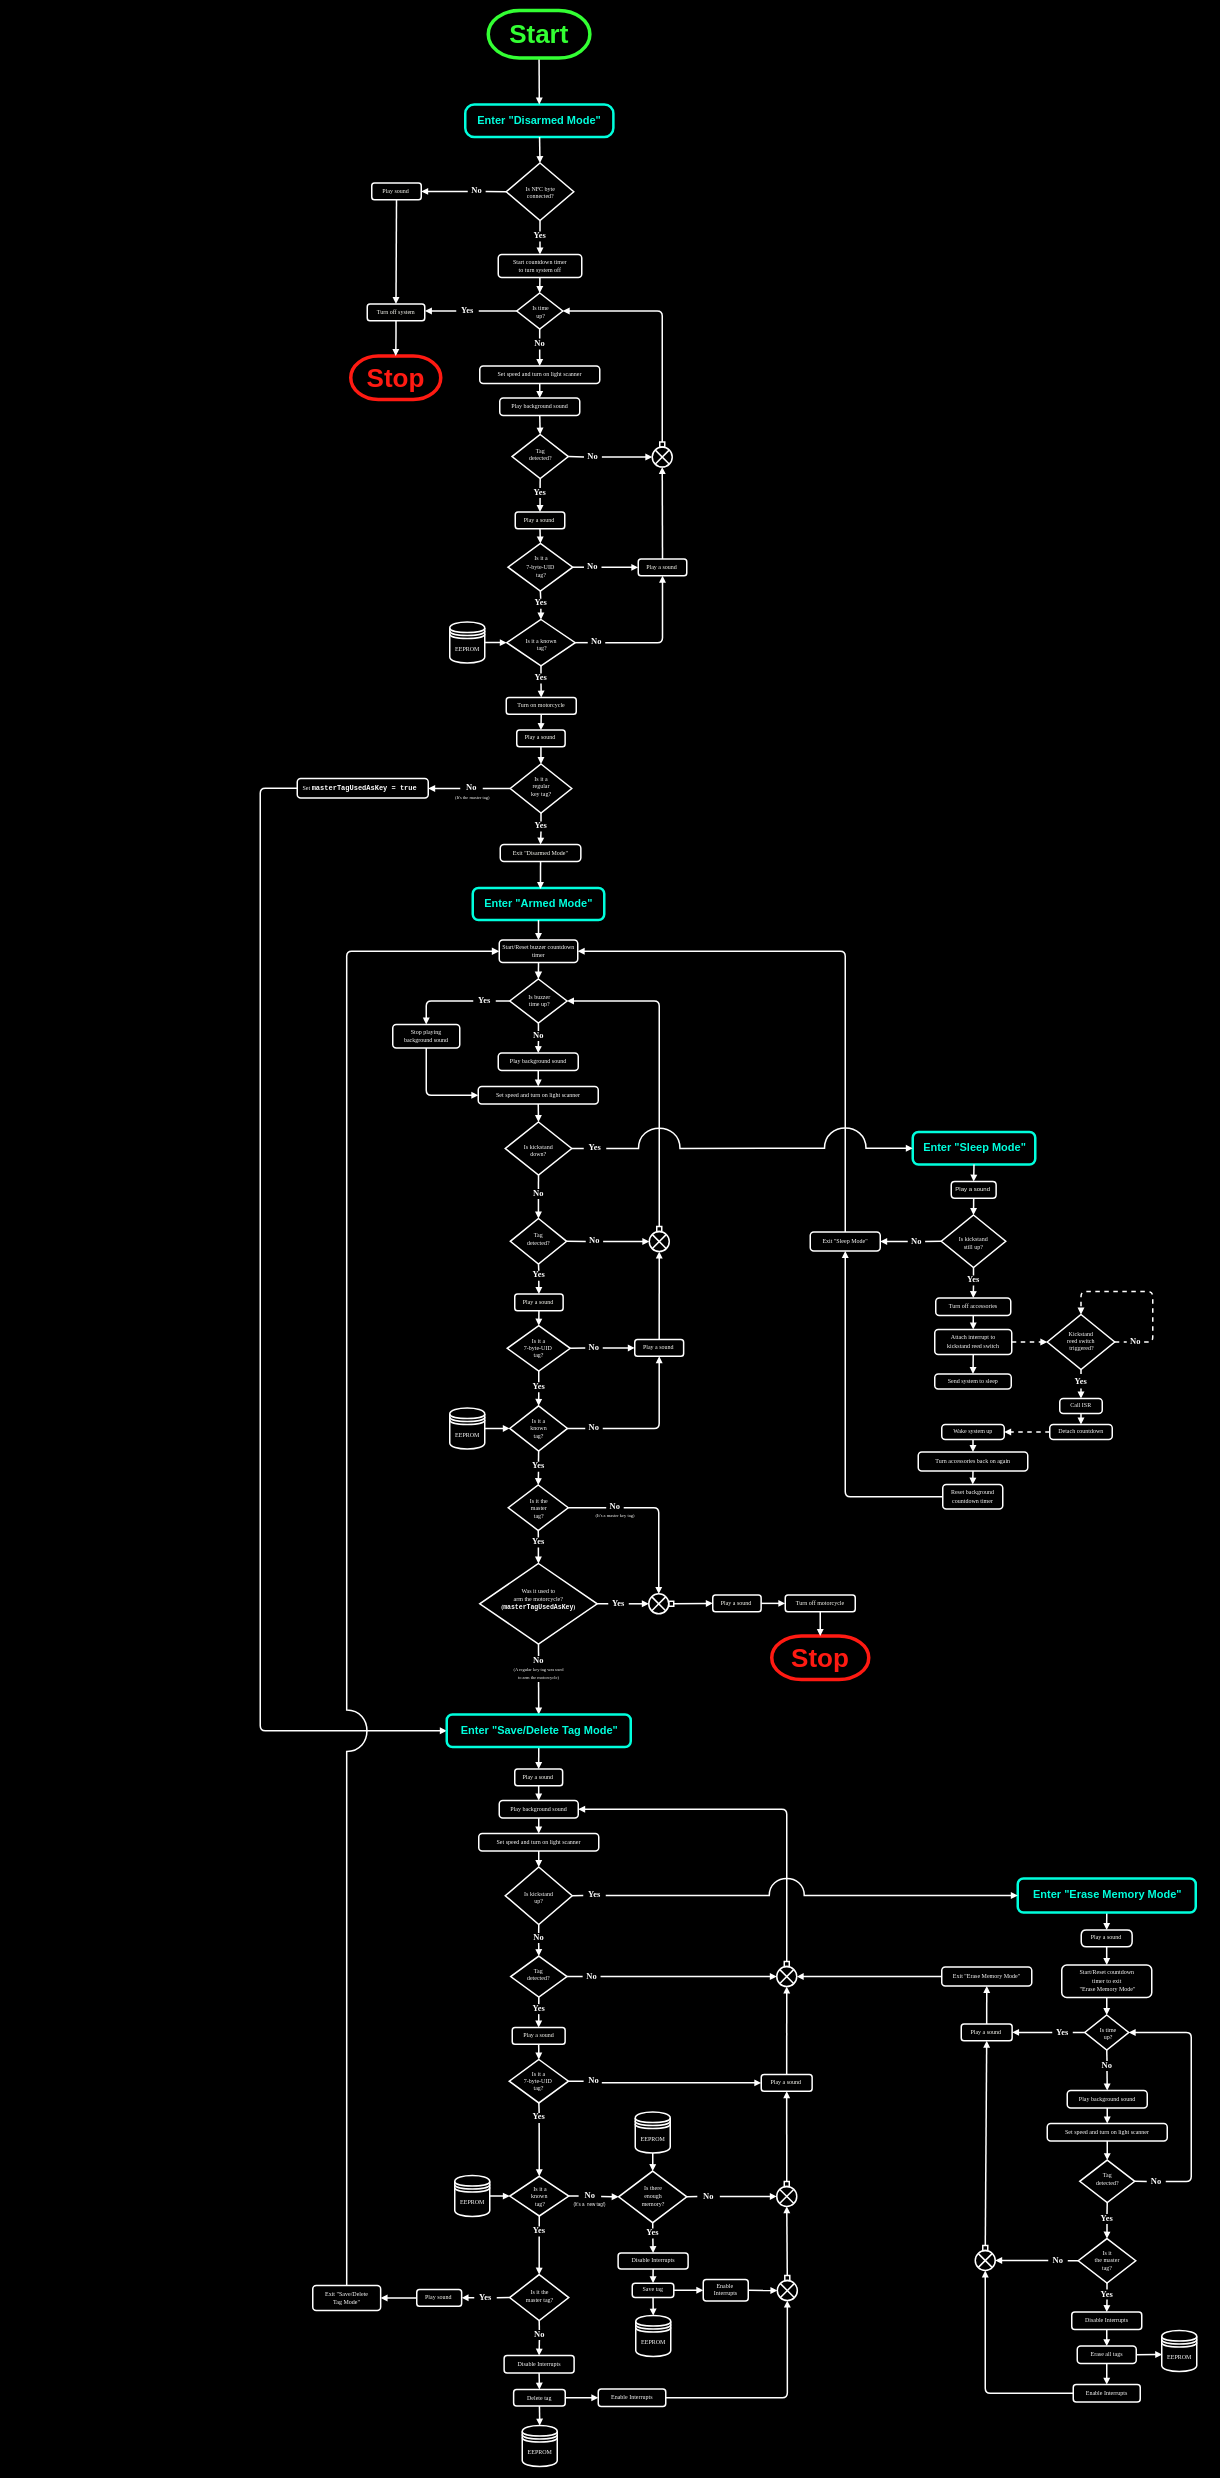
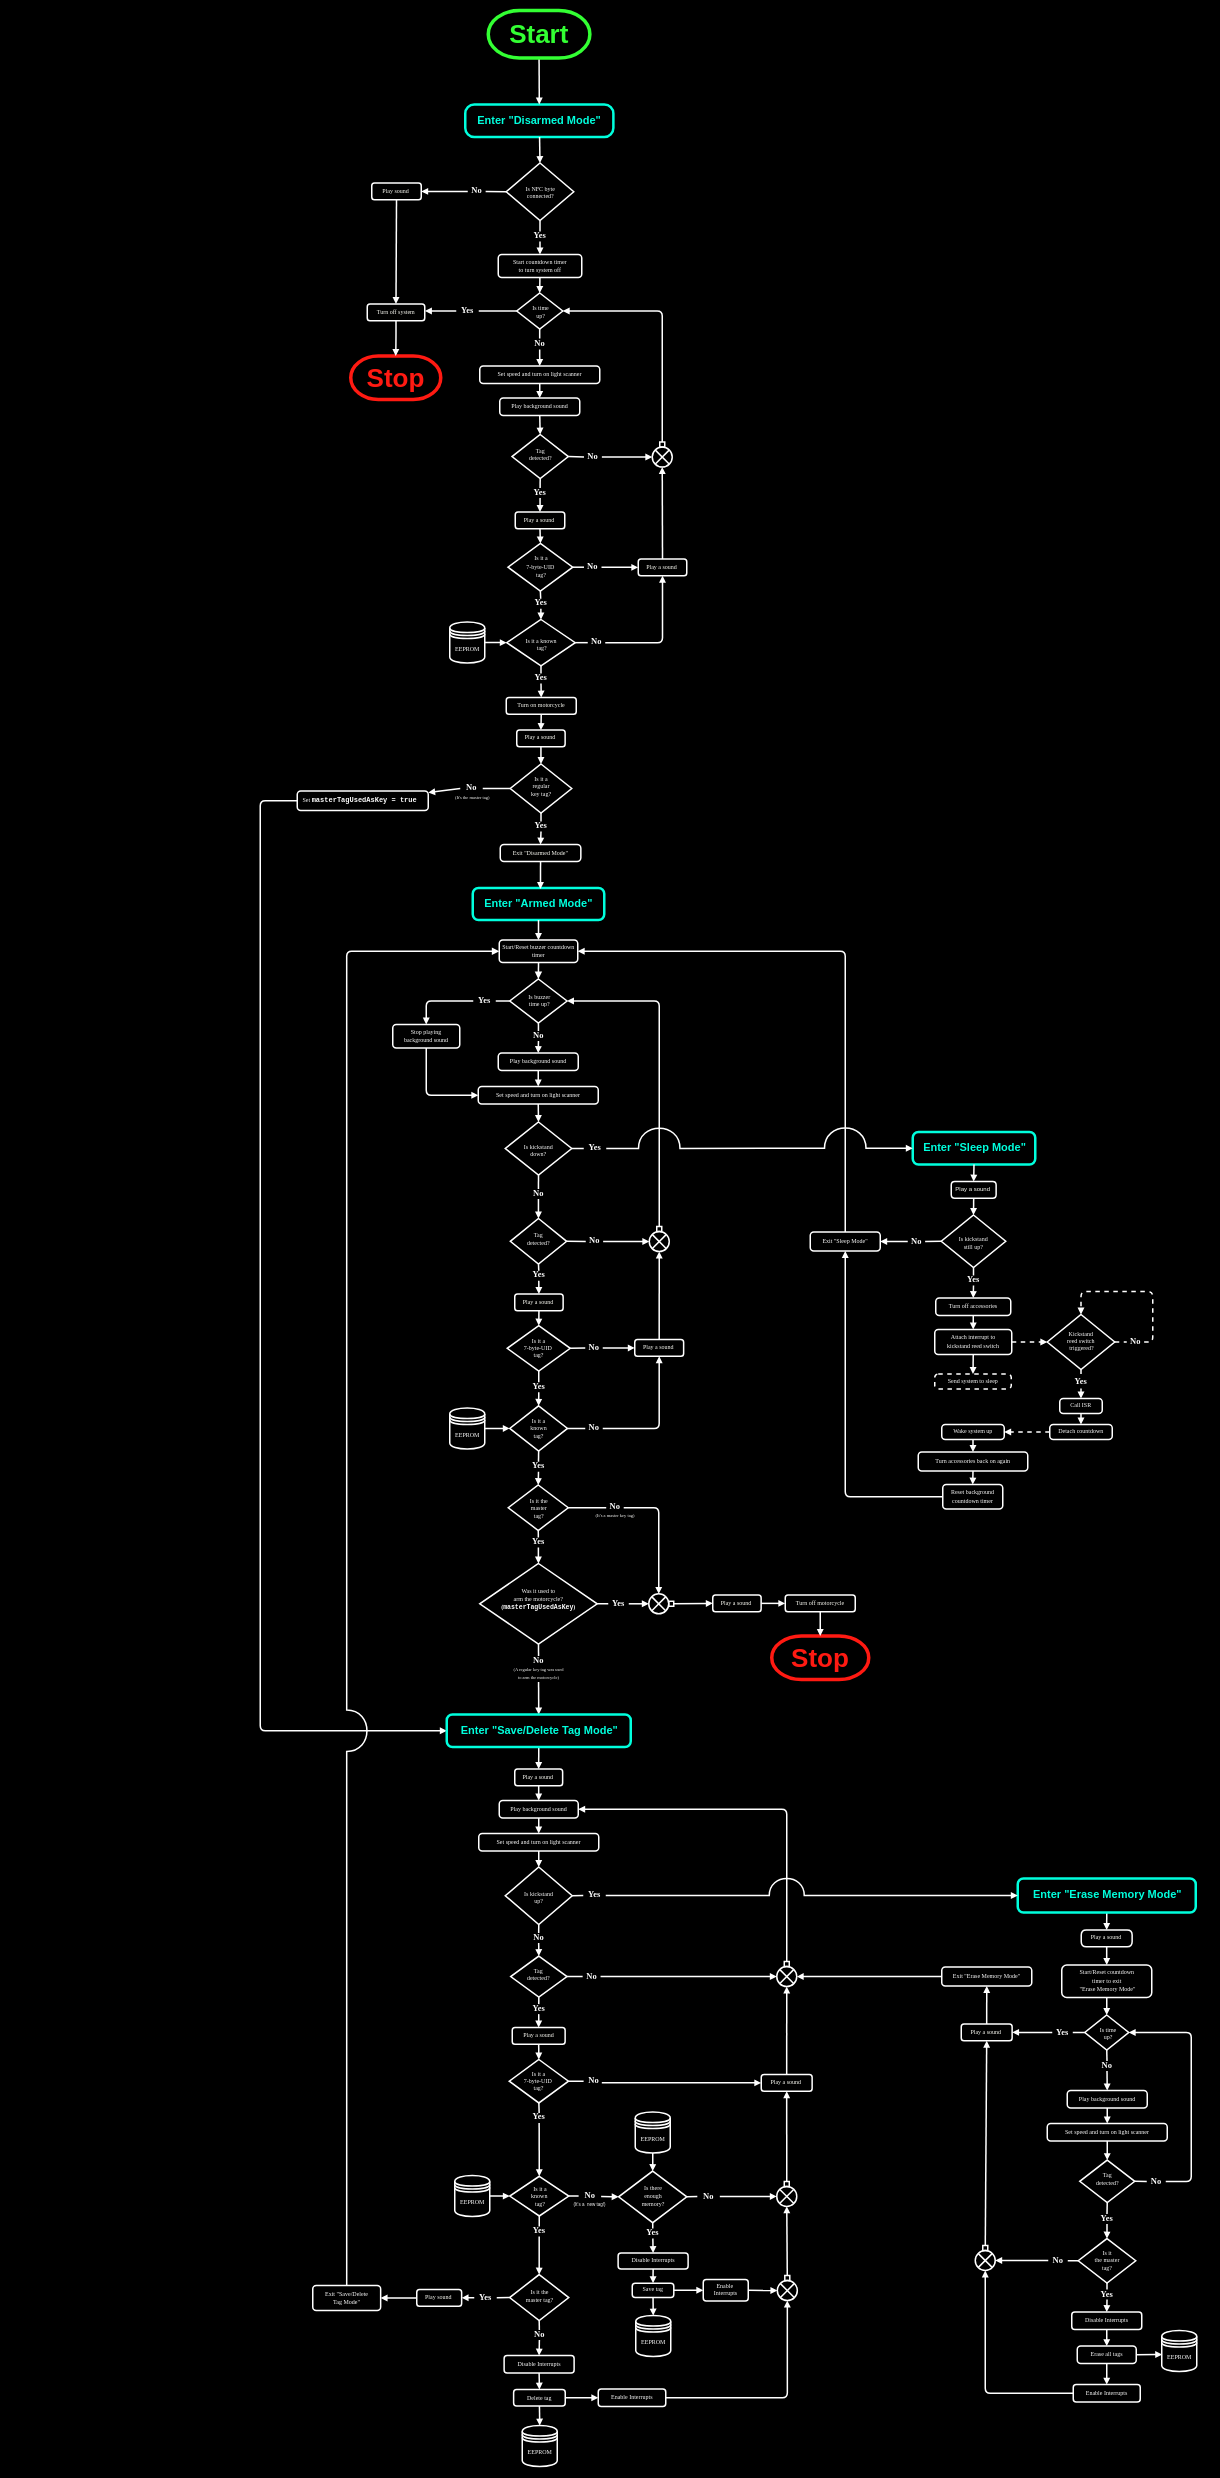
(363, 788) -> (363, 801)
(973, 1381) -> (973, 1381)
